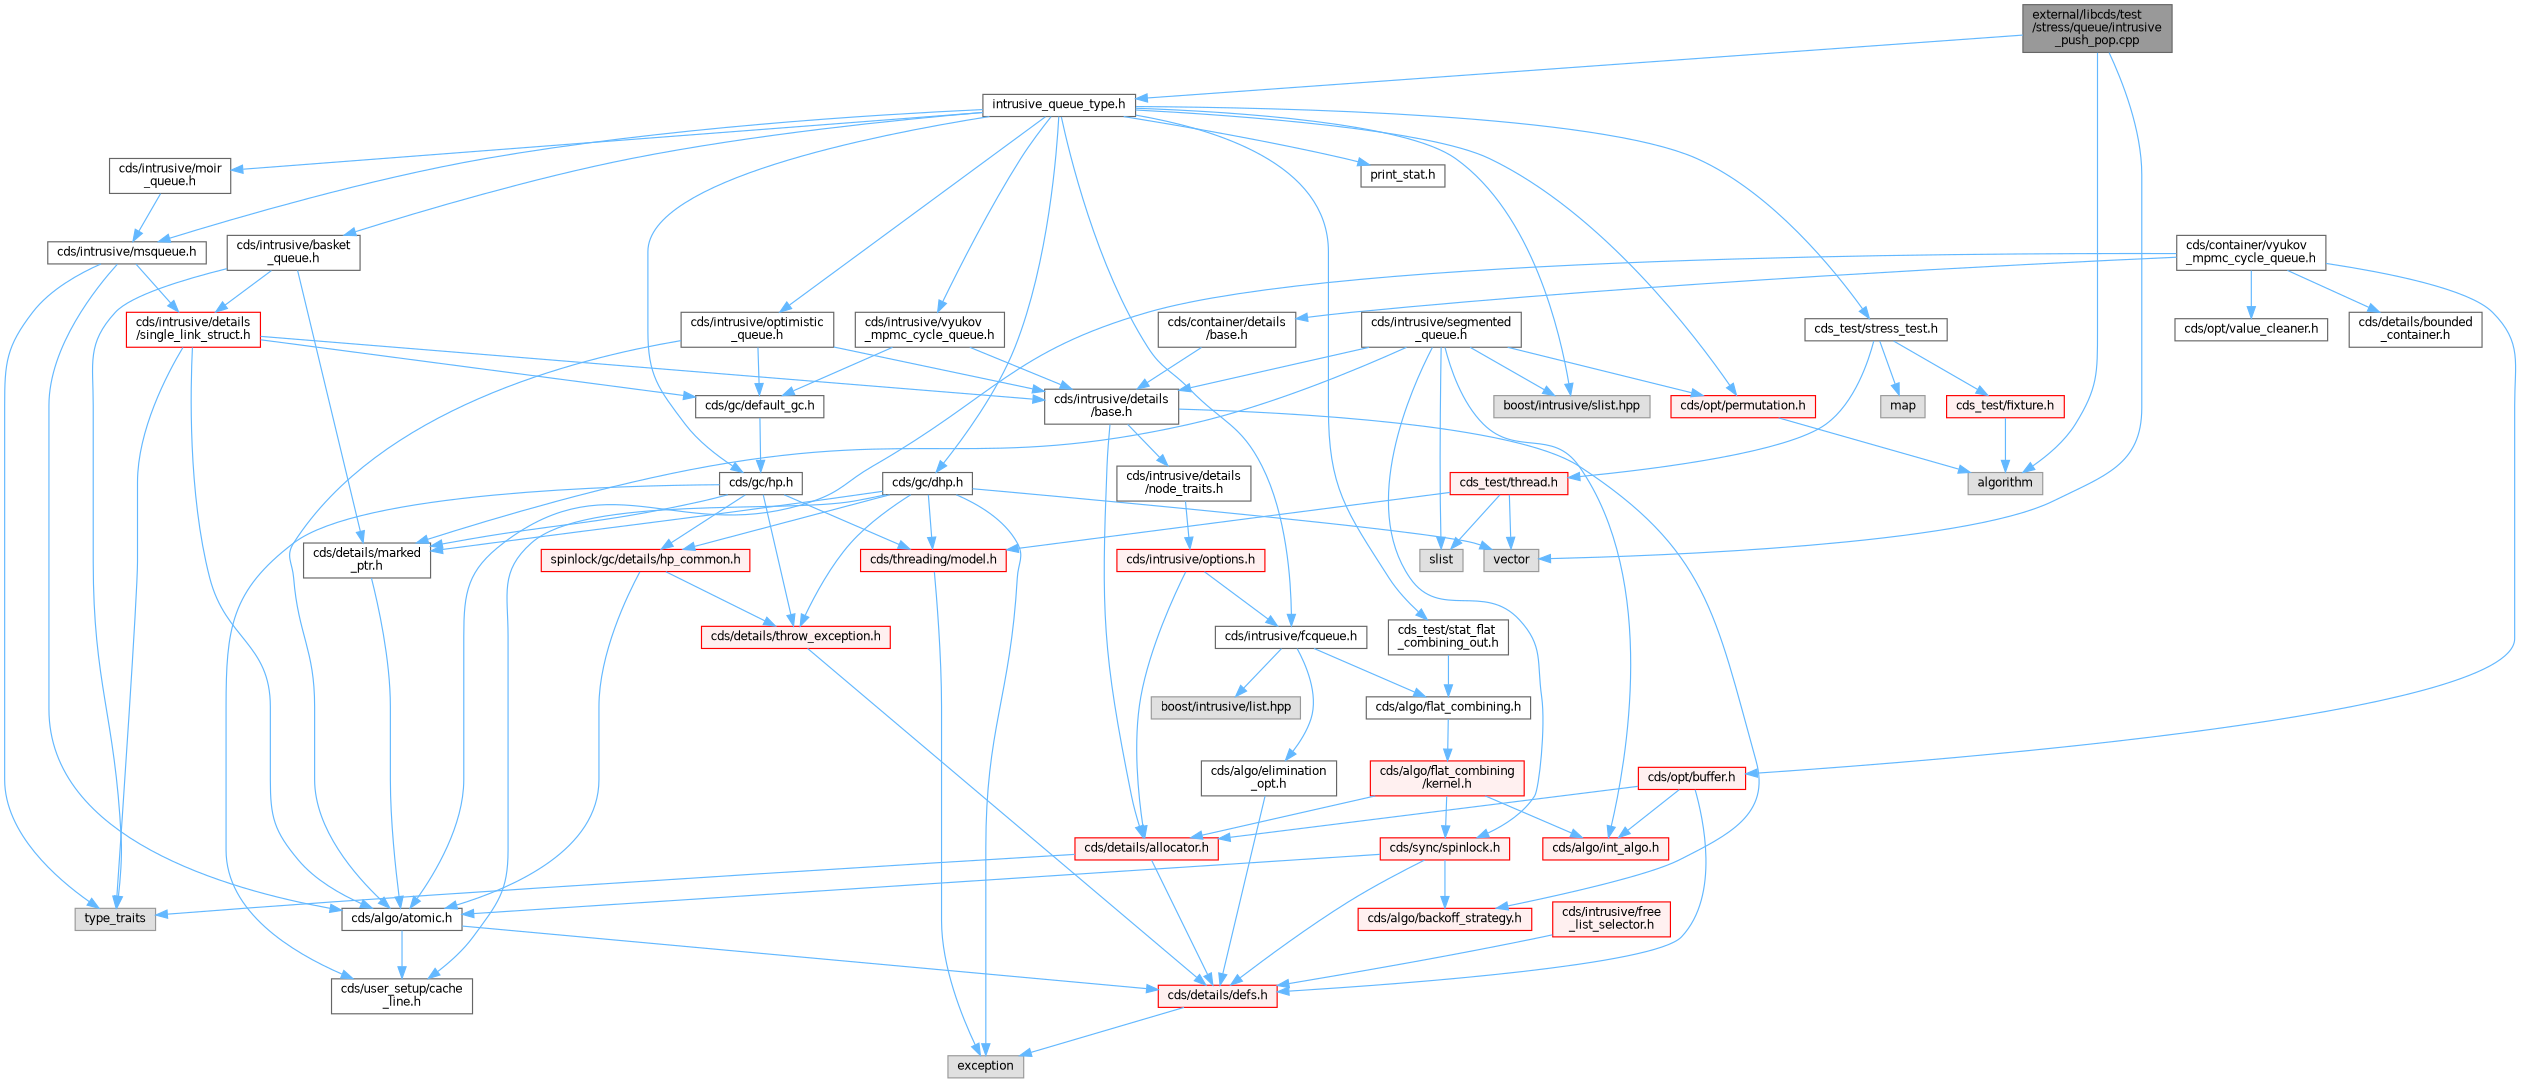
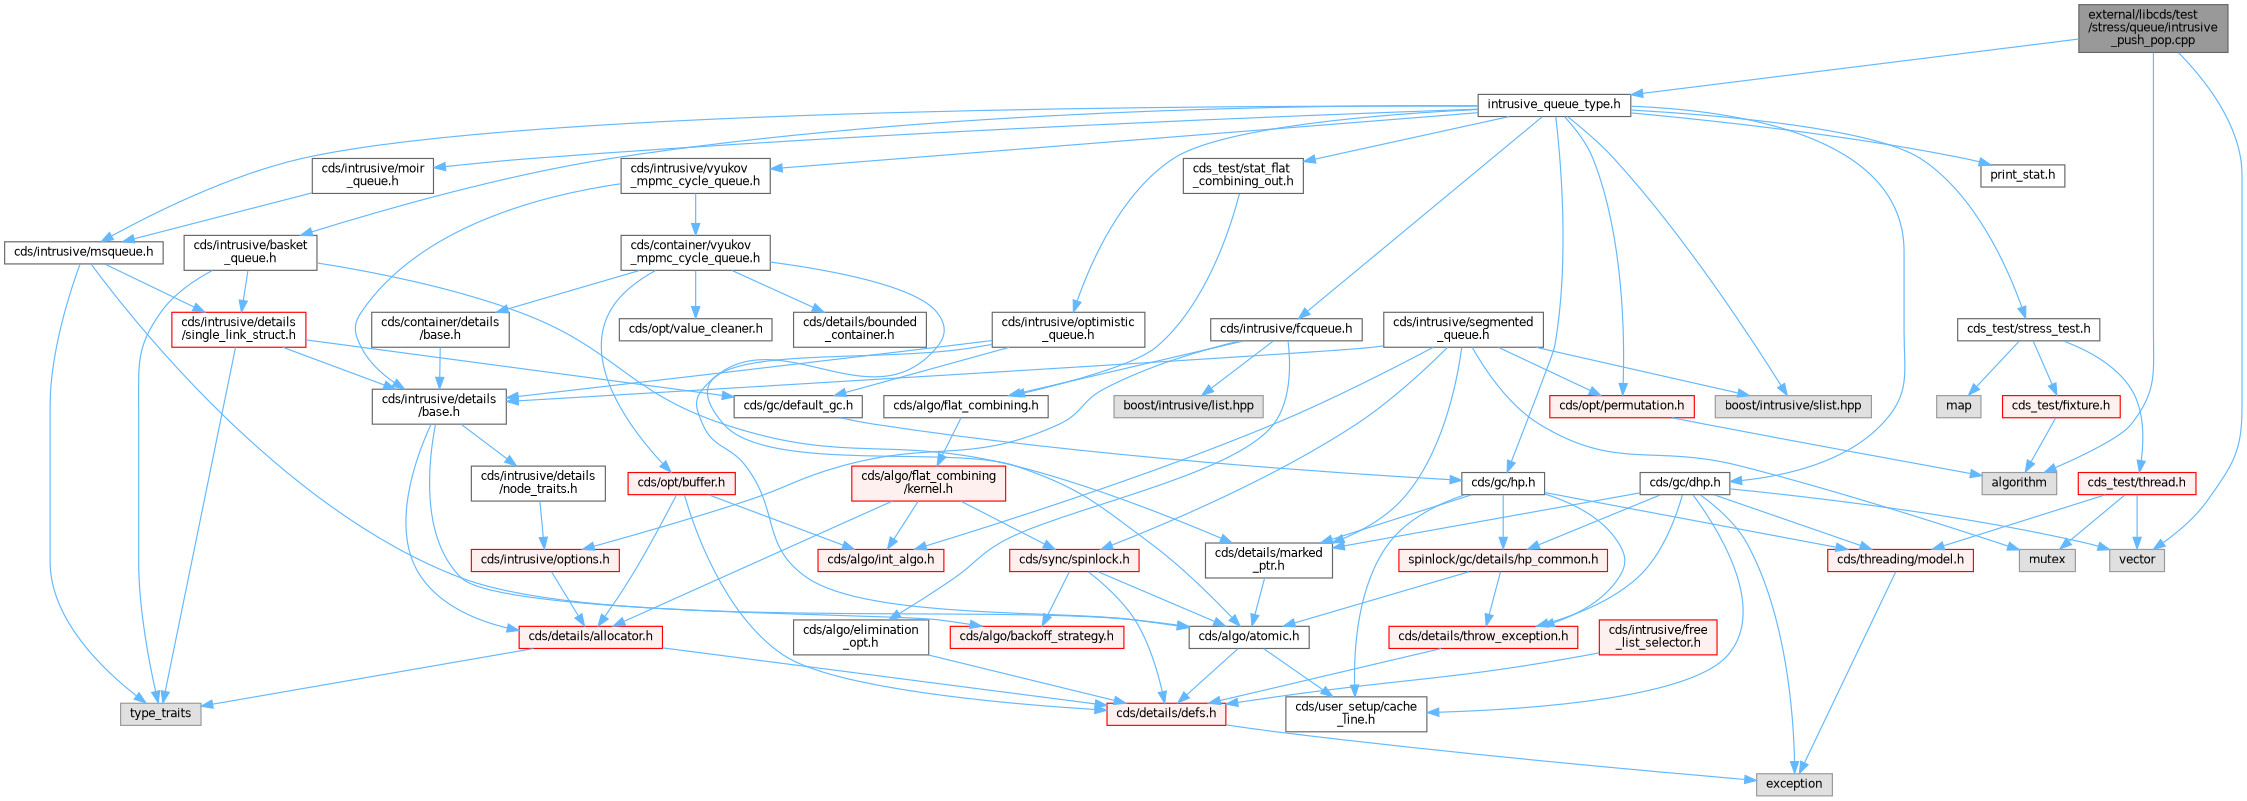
(843, 369) -> (696, 208)
(1441, 560) -> (2047, 560)
(1236, 595) -> (974, 449)
(247, 643) -> none
